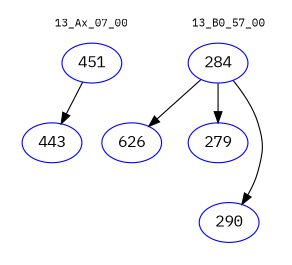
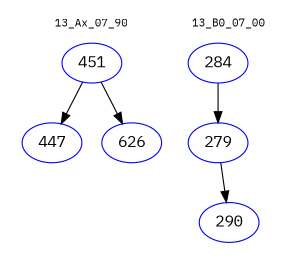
(92, 24) -> (92, 24)
(229, 24) -> (229, 24)
(187, 92) -> (109, 98)
(261, 135) -> (223, 177)
(52, 143) -> (52, 143)
